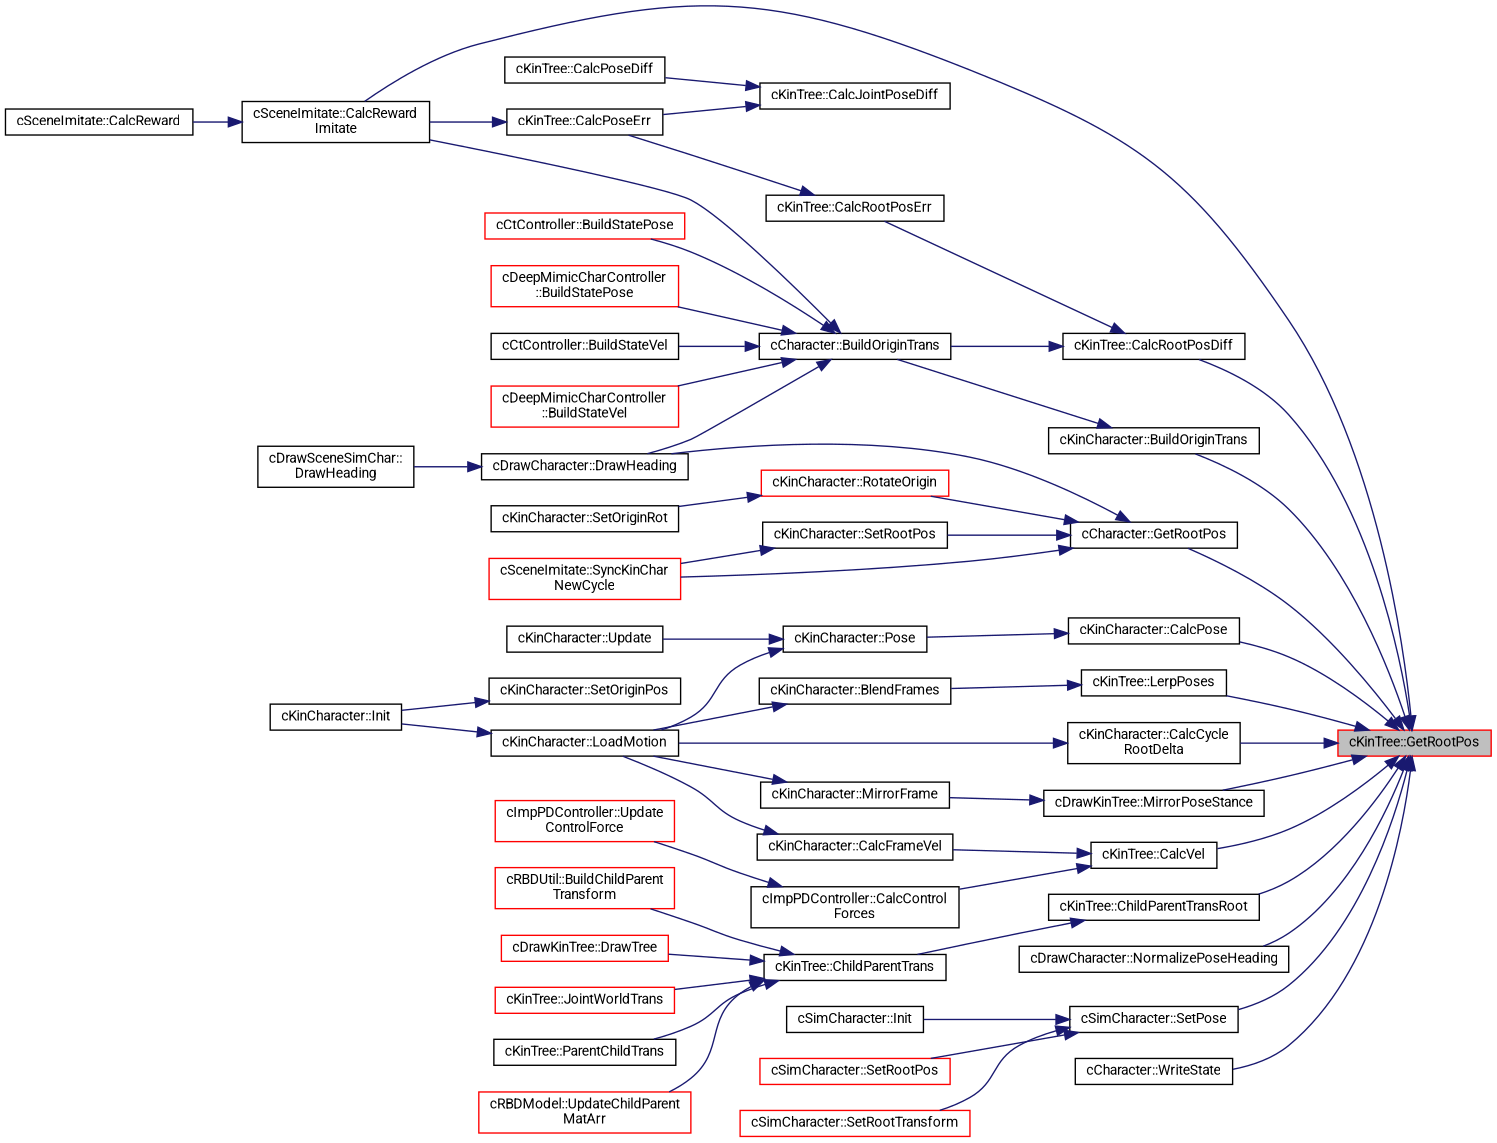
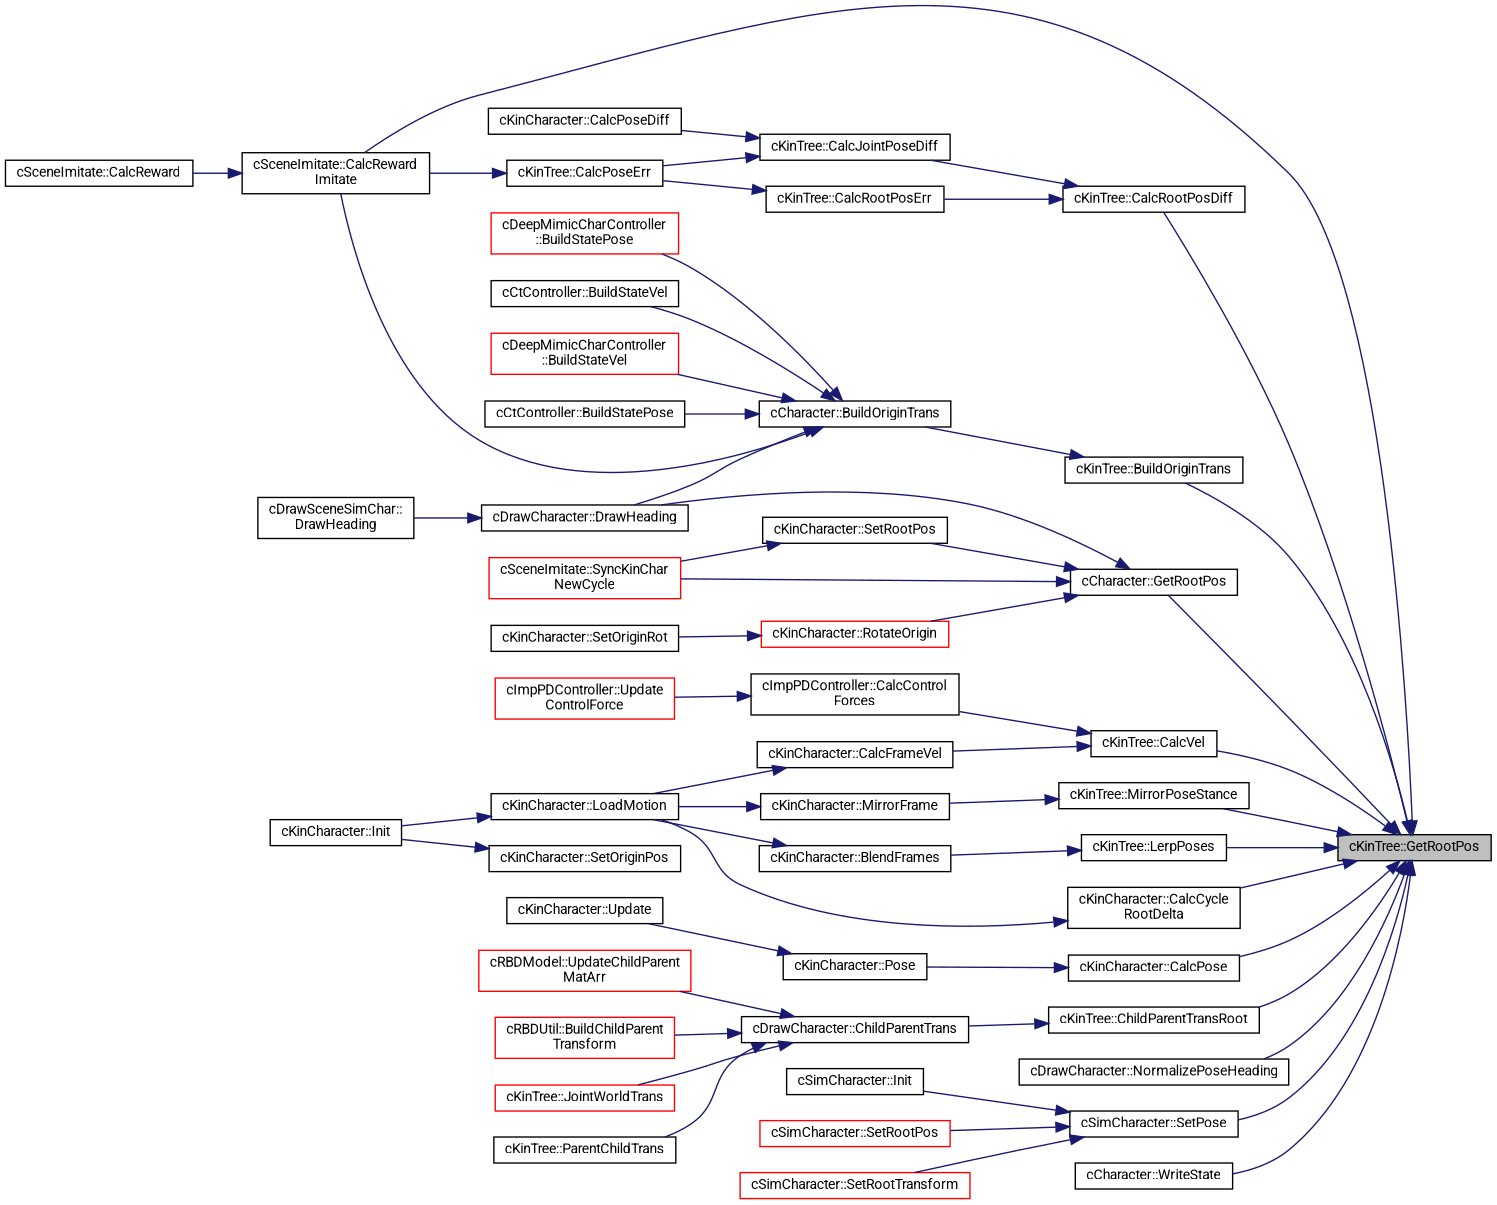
(585, 70) -> (585, 121)
(585, 226) -> (585, 414)
(1000, 346) -> (998, 172)
(1154, 441) -> (1154, 470)
(715, 691) -> none
(1415, 743) -> (1415, 848)
(1154, 803) -> (1154, 796)
(585, 948) -> none
(855, 967) -> (855, 1030)
